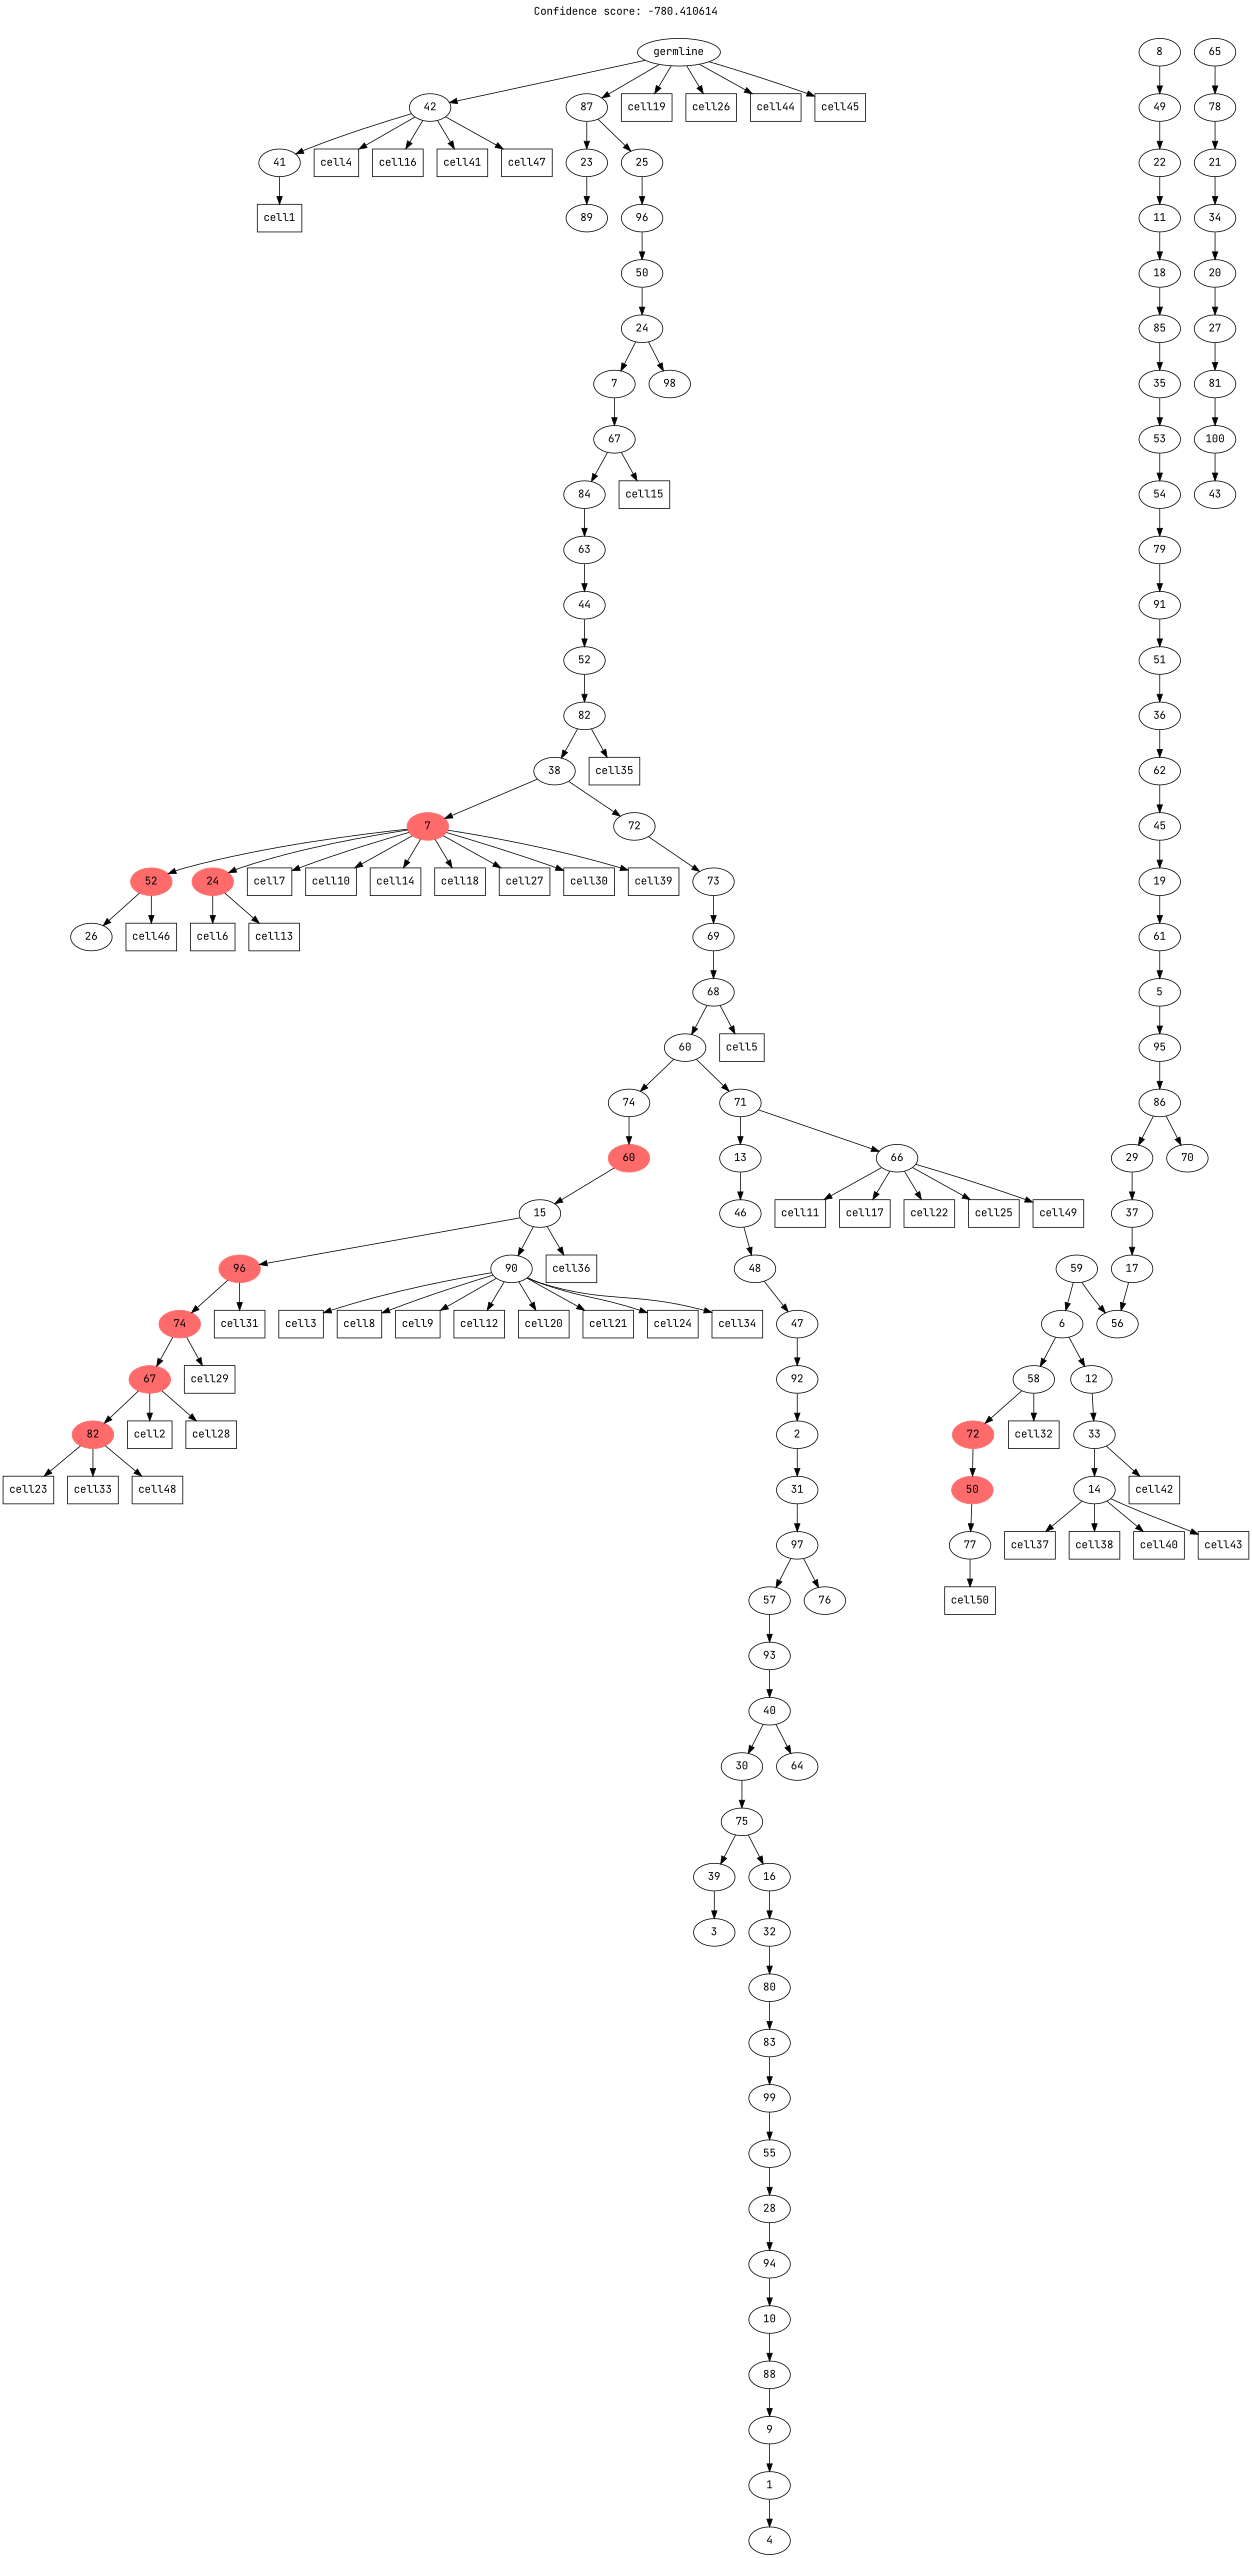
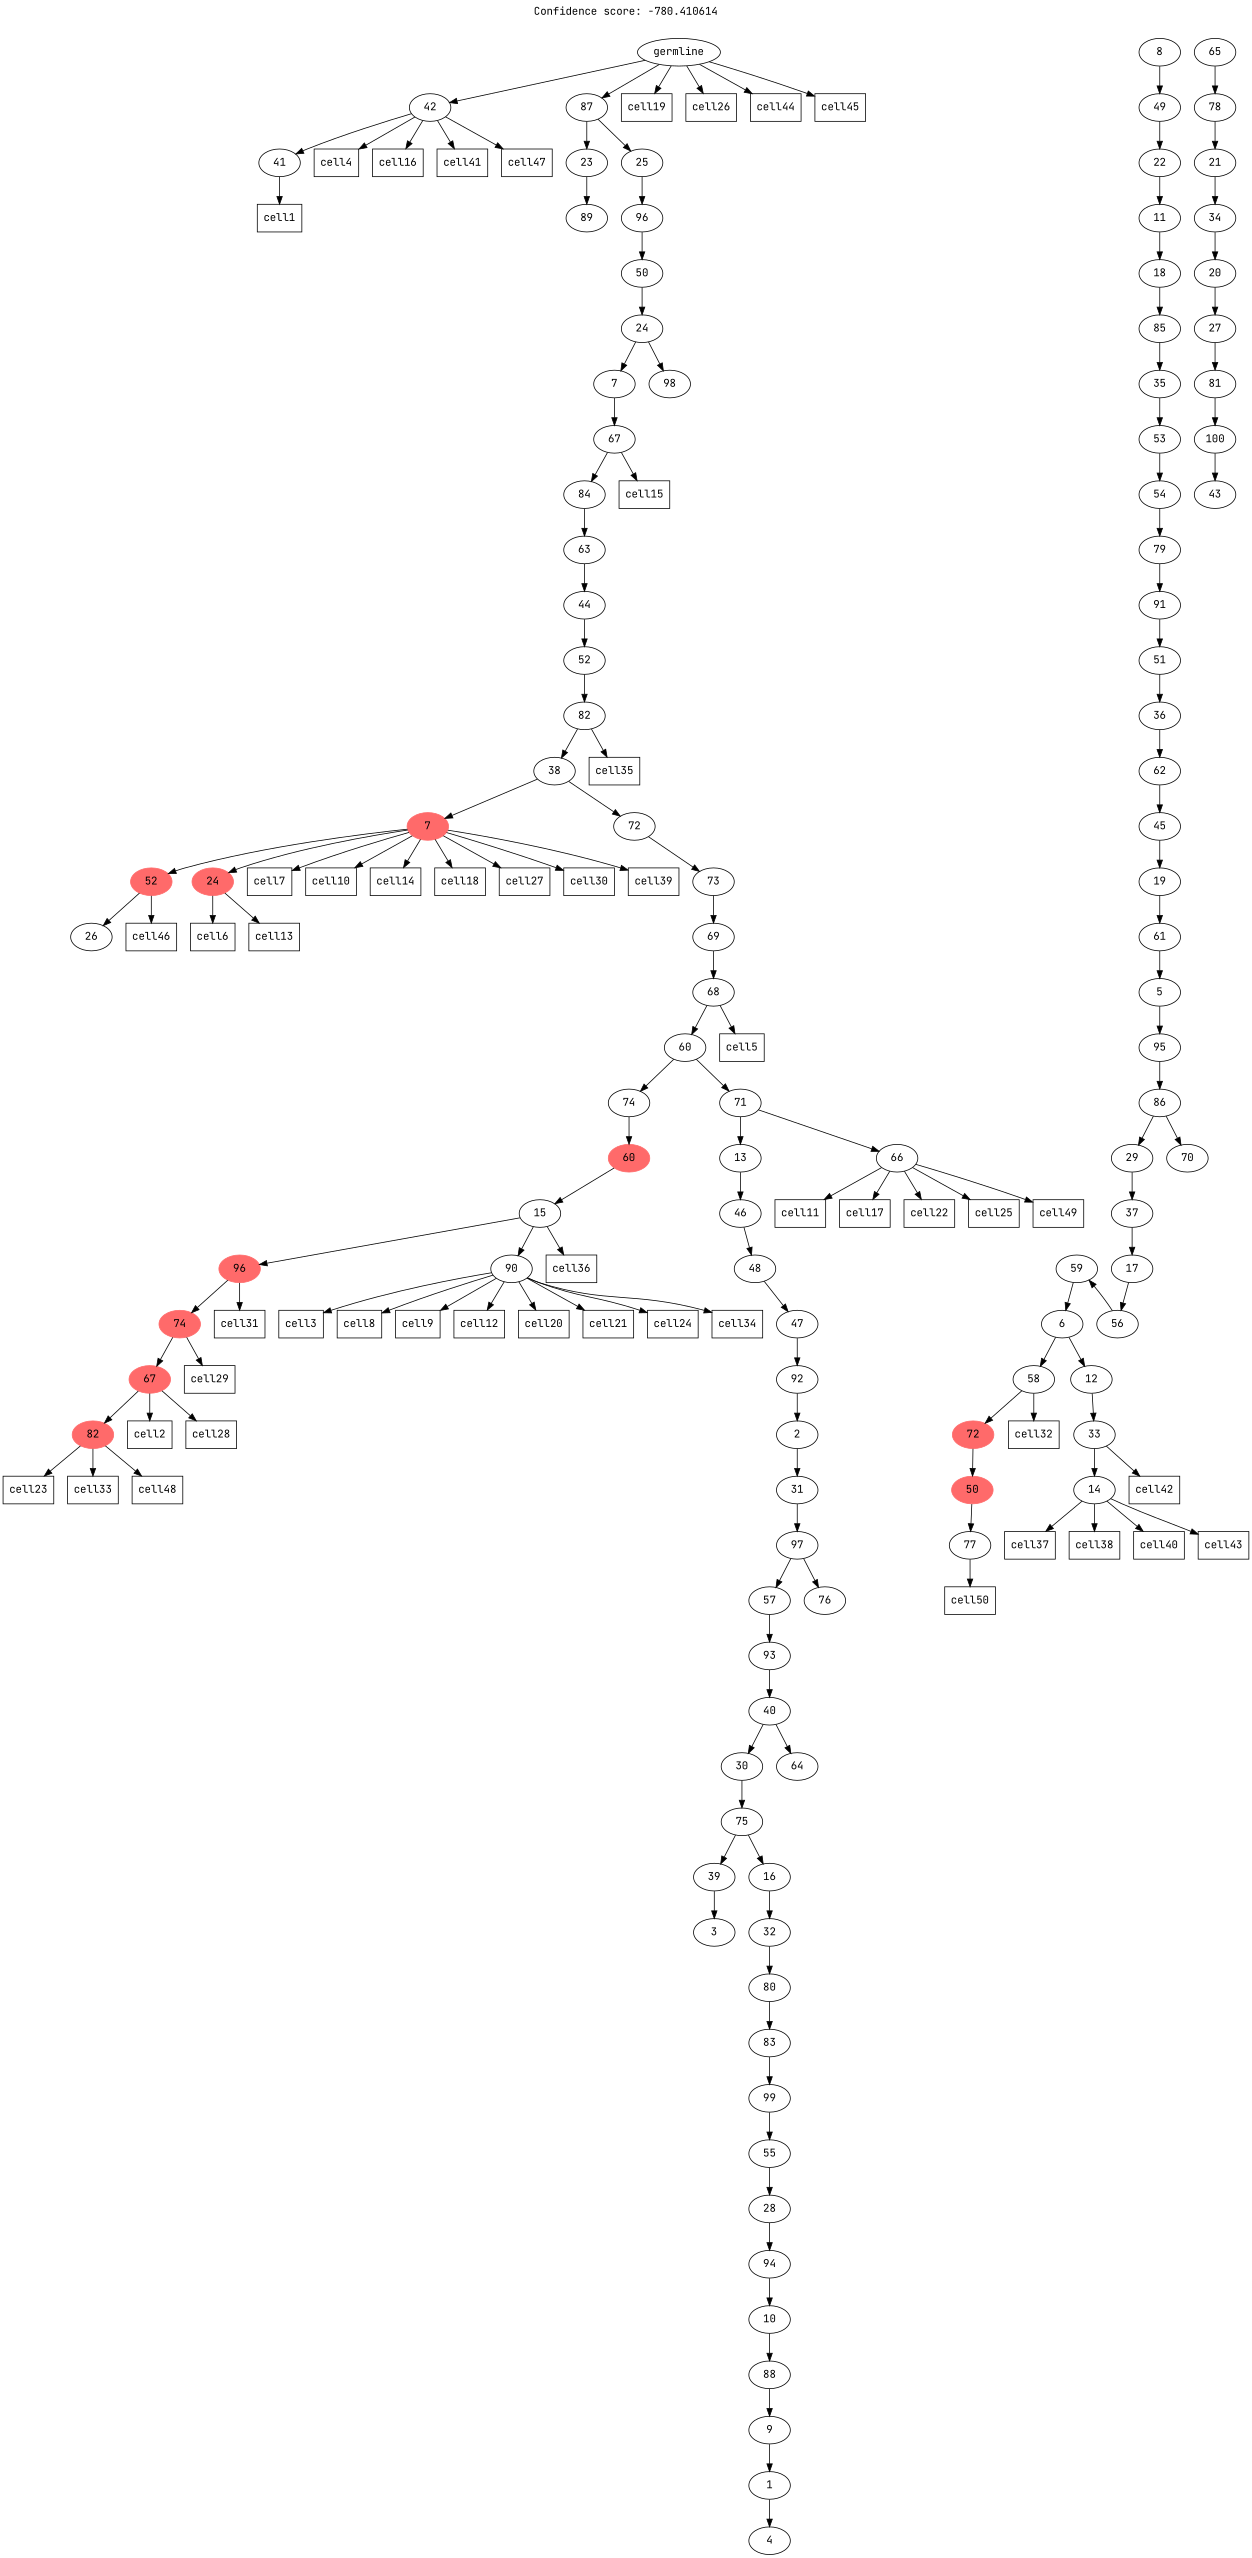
(1091, 1295) -> (1104, 1298)
